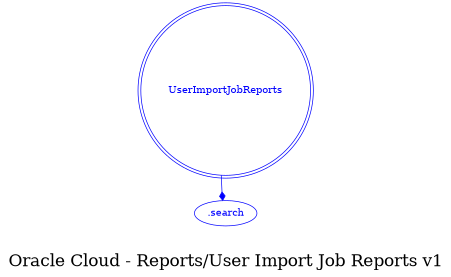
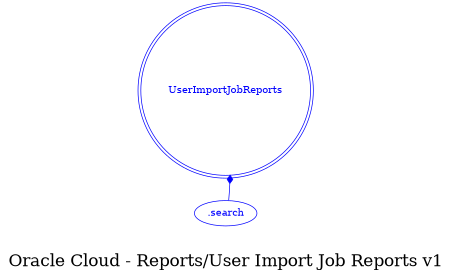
(222, 184) -> (229, 192)
